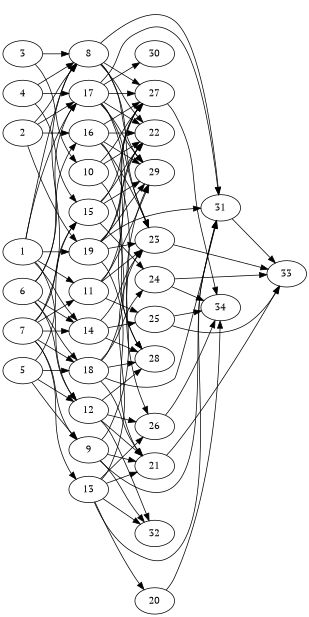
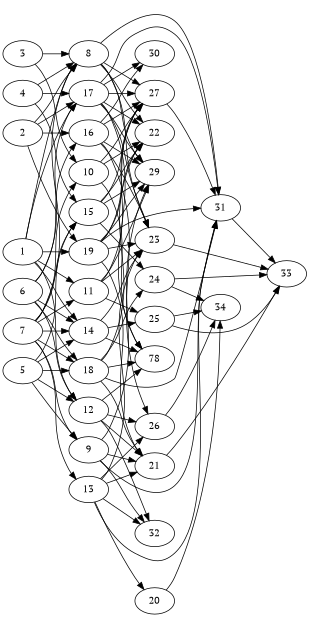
(118, 133) -> (125, 88)
(195, 194) -> (193, 144)
none -> (56, 256)
none -> (51, 354)
(155, 359) -> (155, 359)
